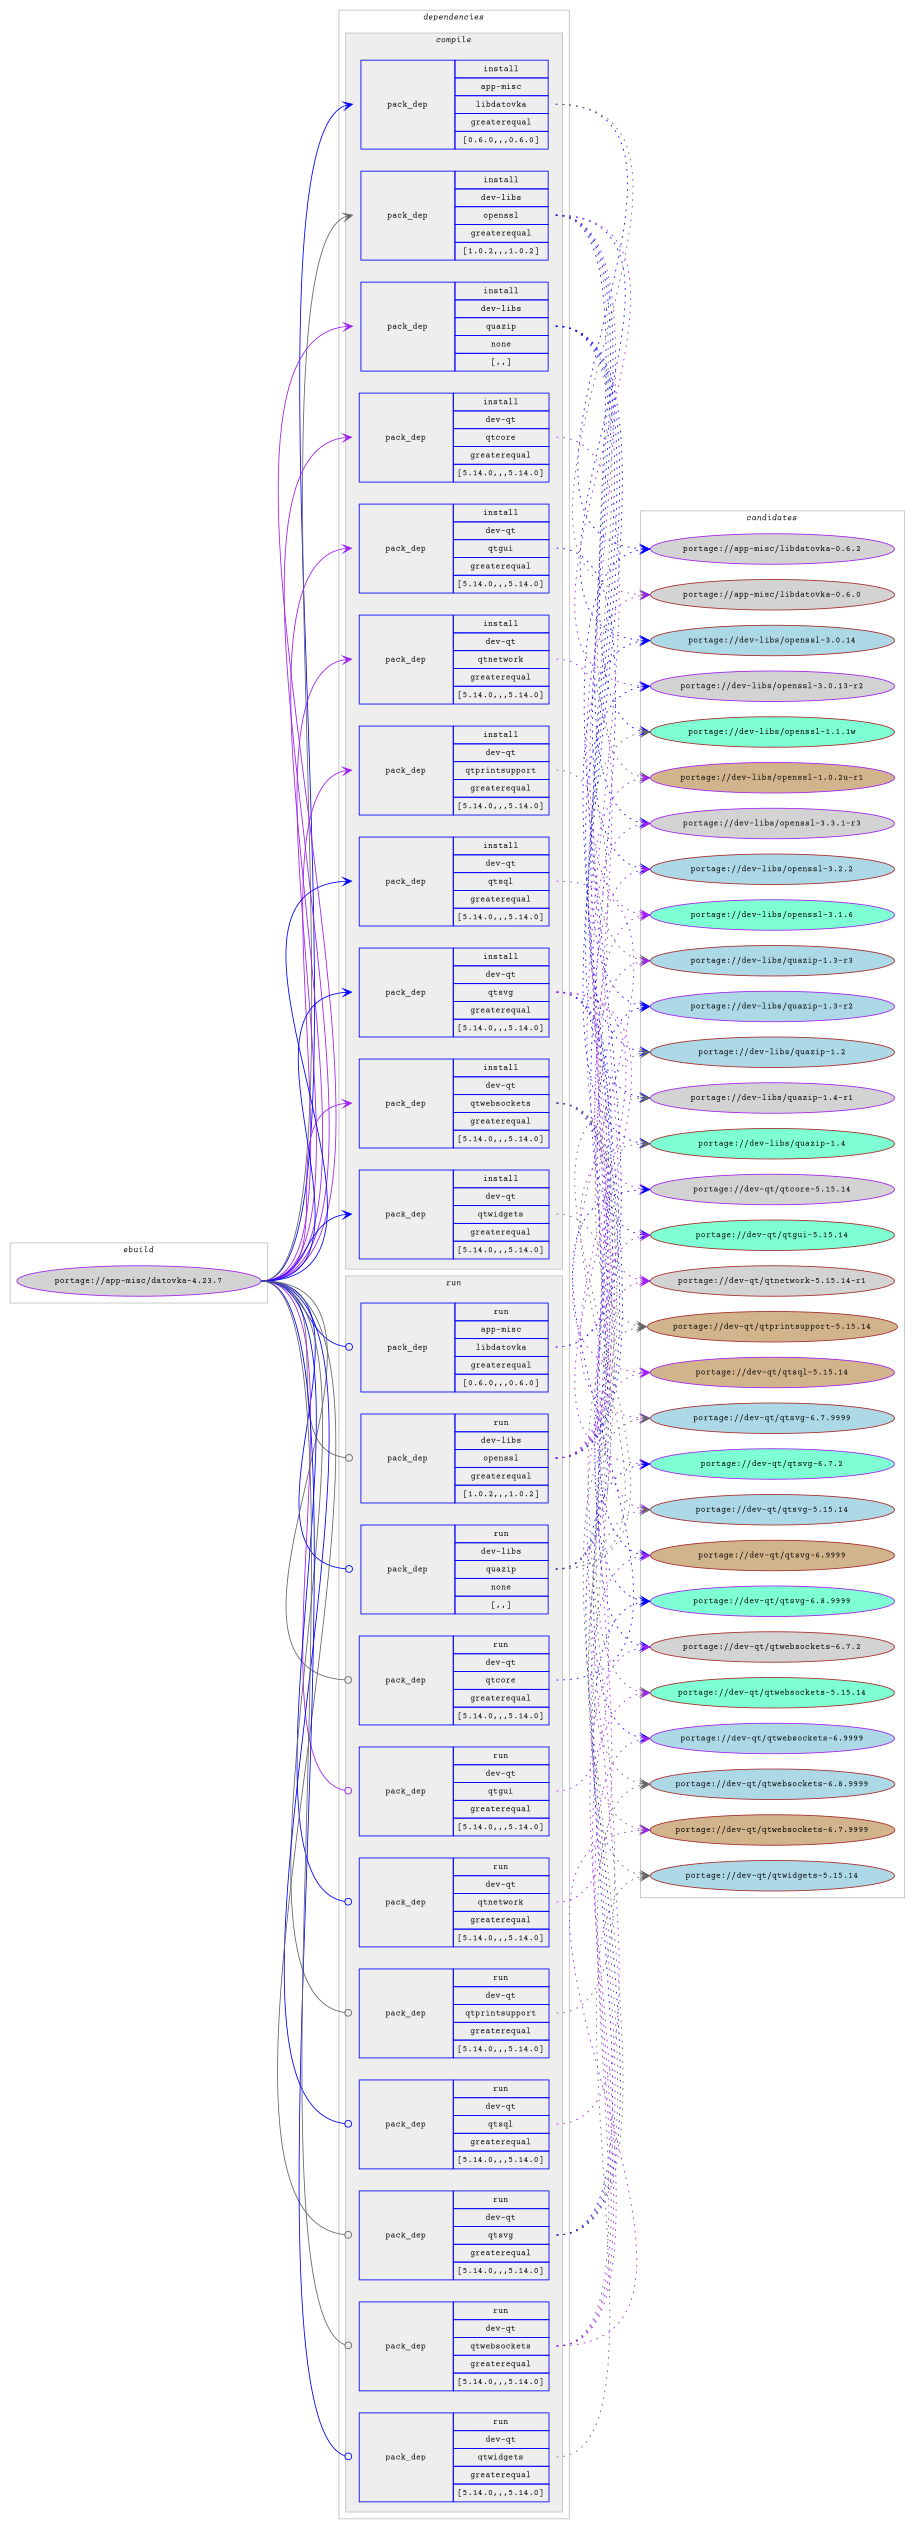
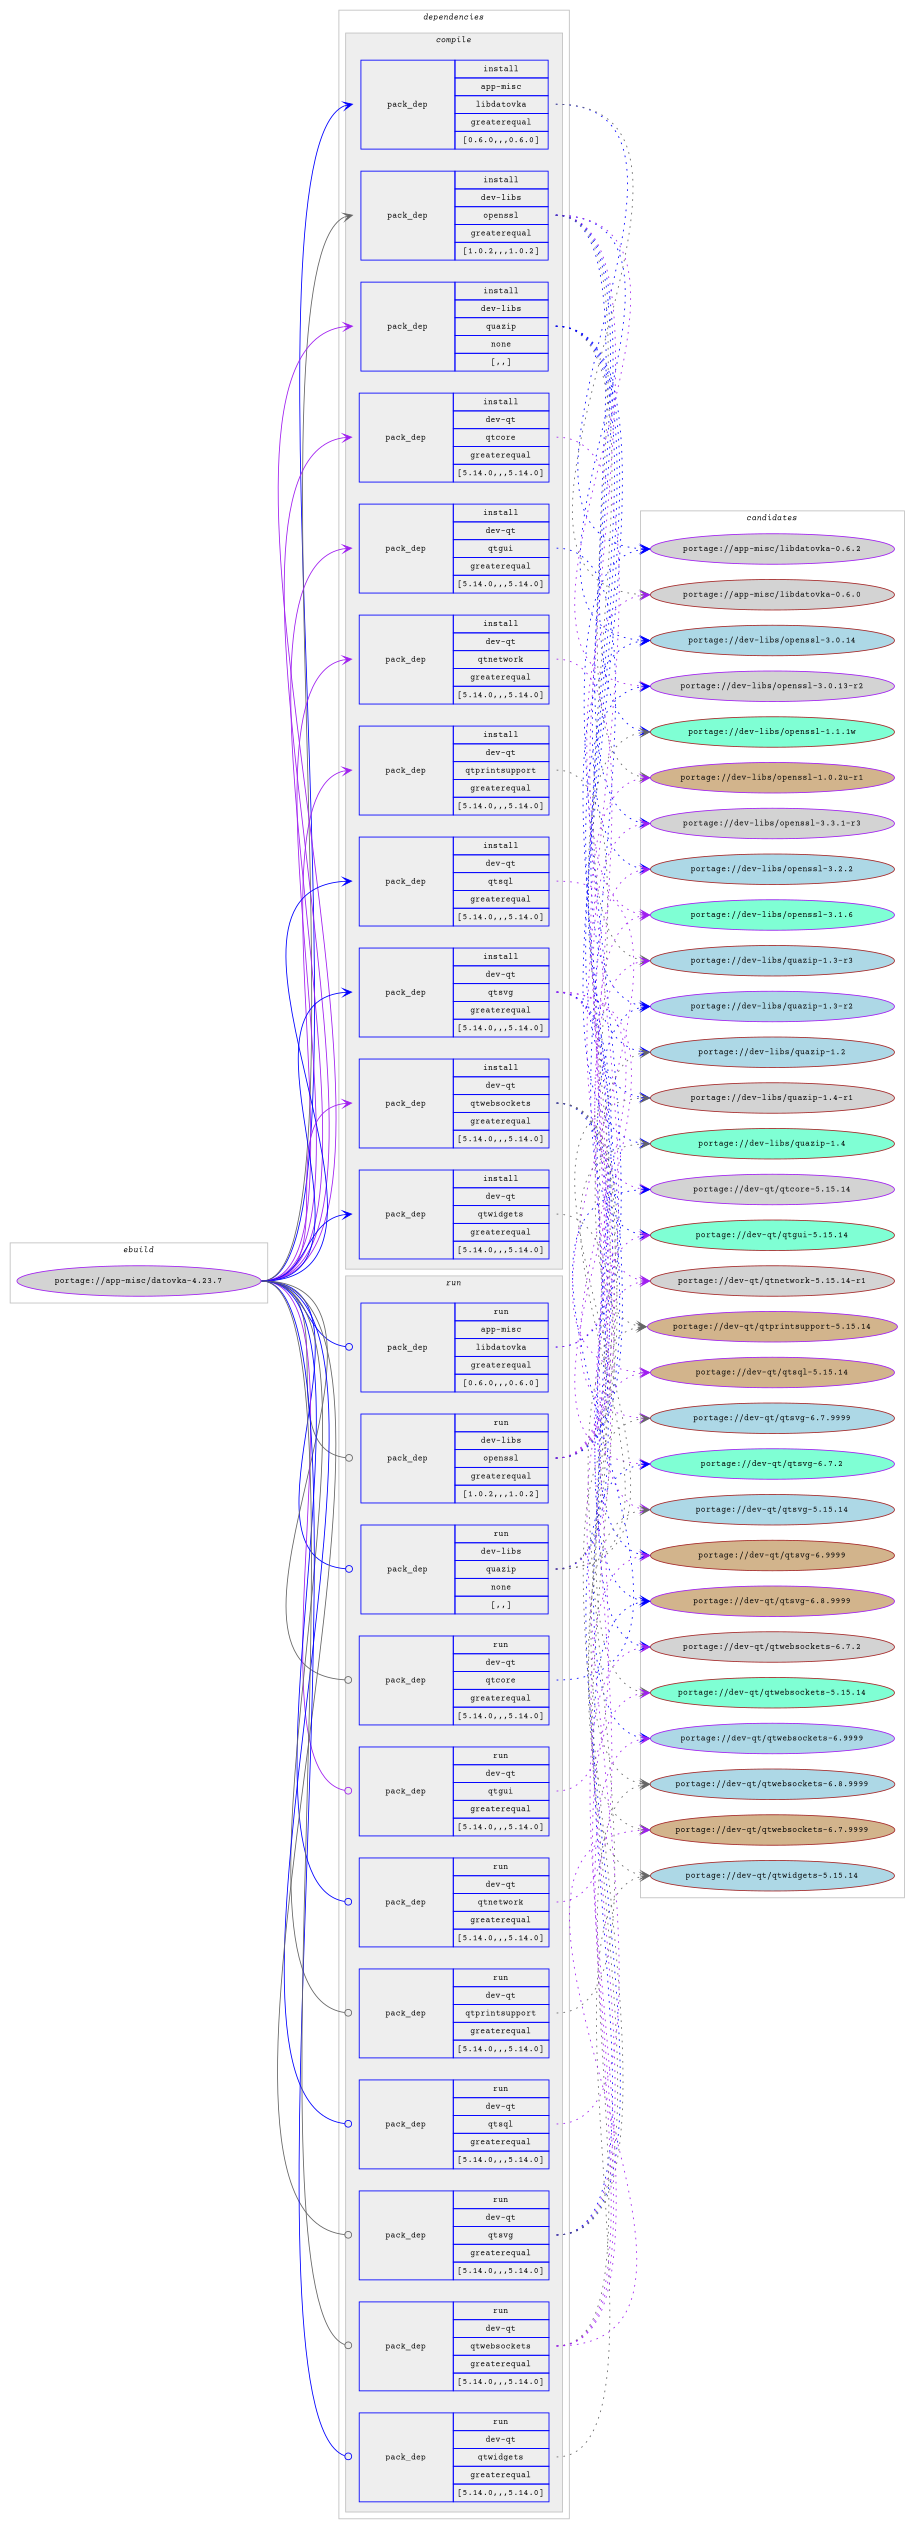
(772, 1098) -> (772, 1098)
(772, 1327) -> (772, 1327)
(772, 1601) -> (772, 1601)
